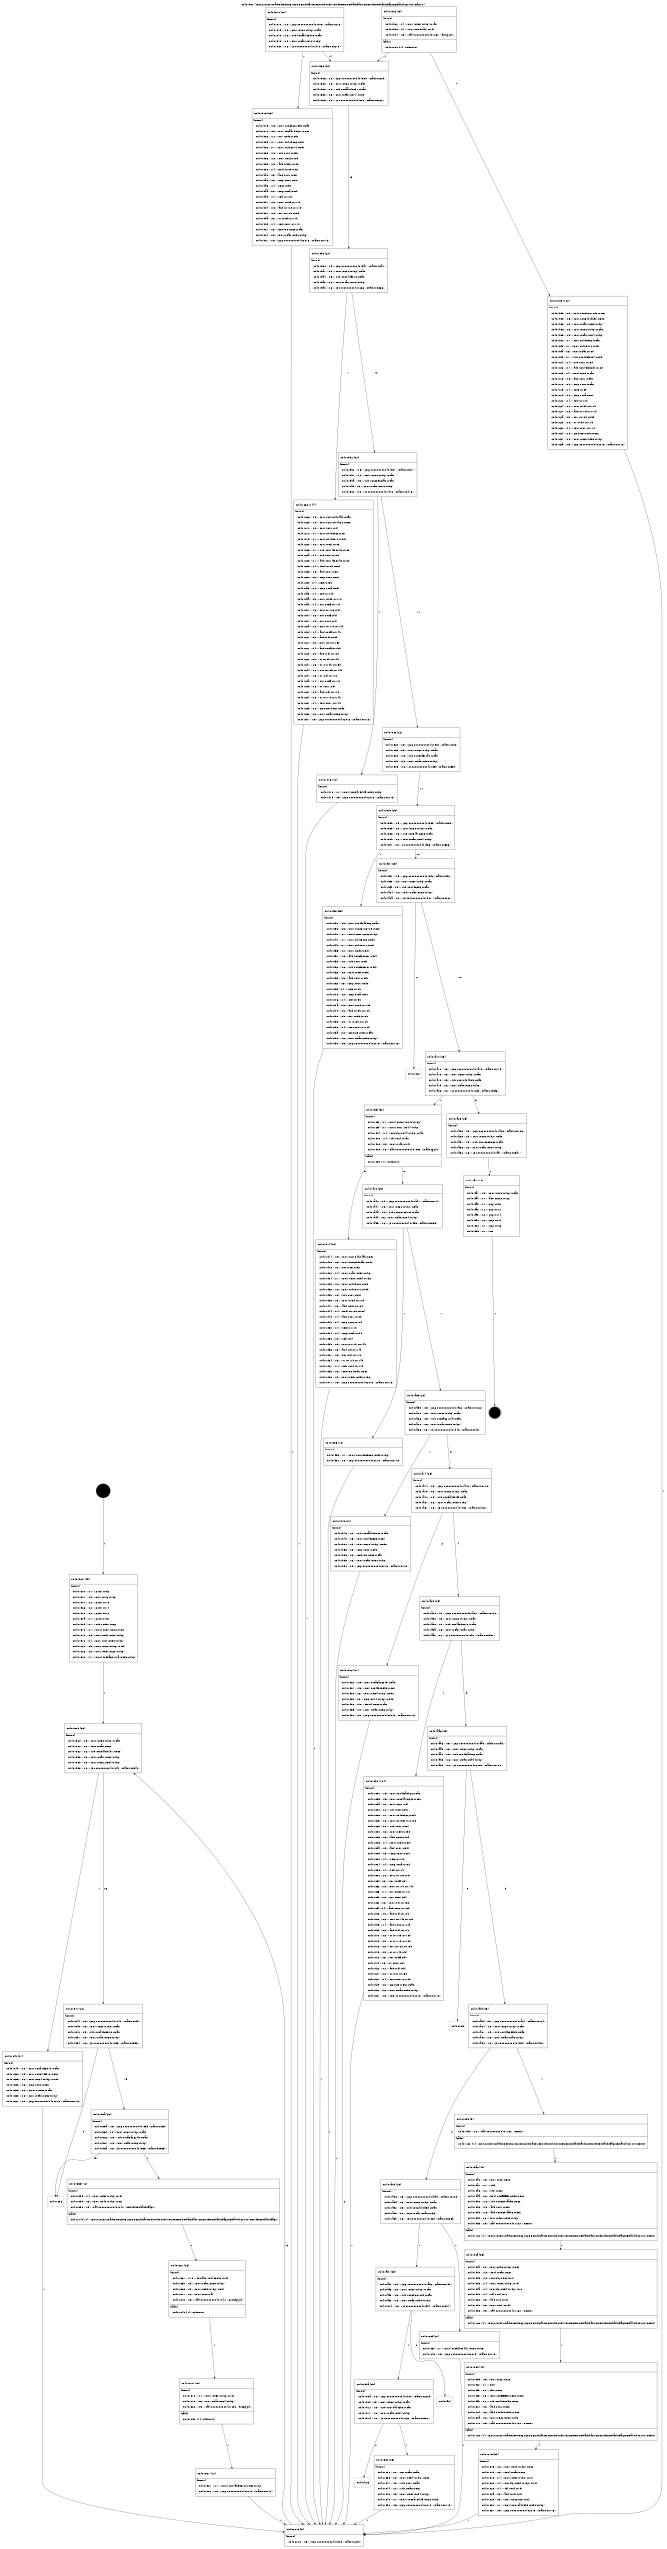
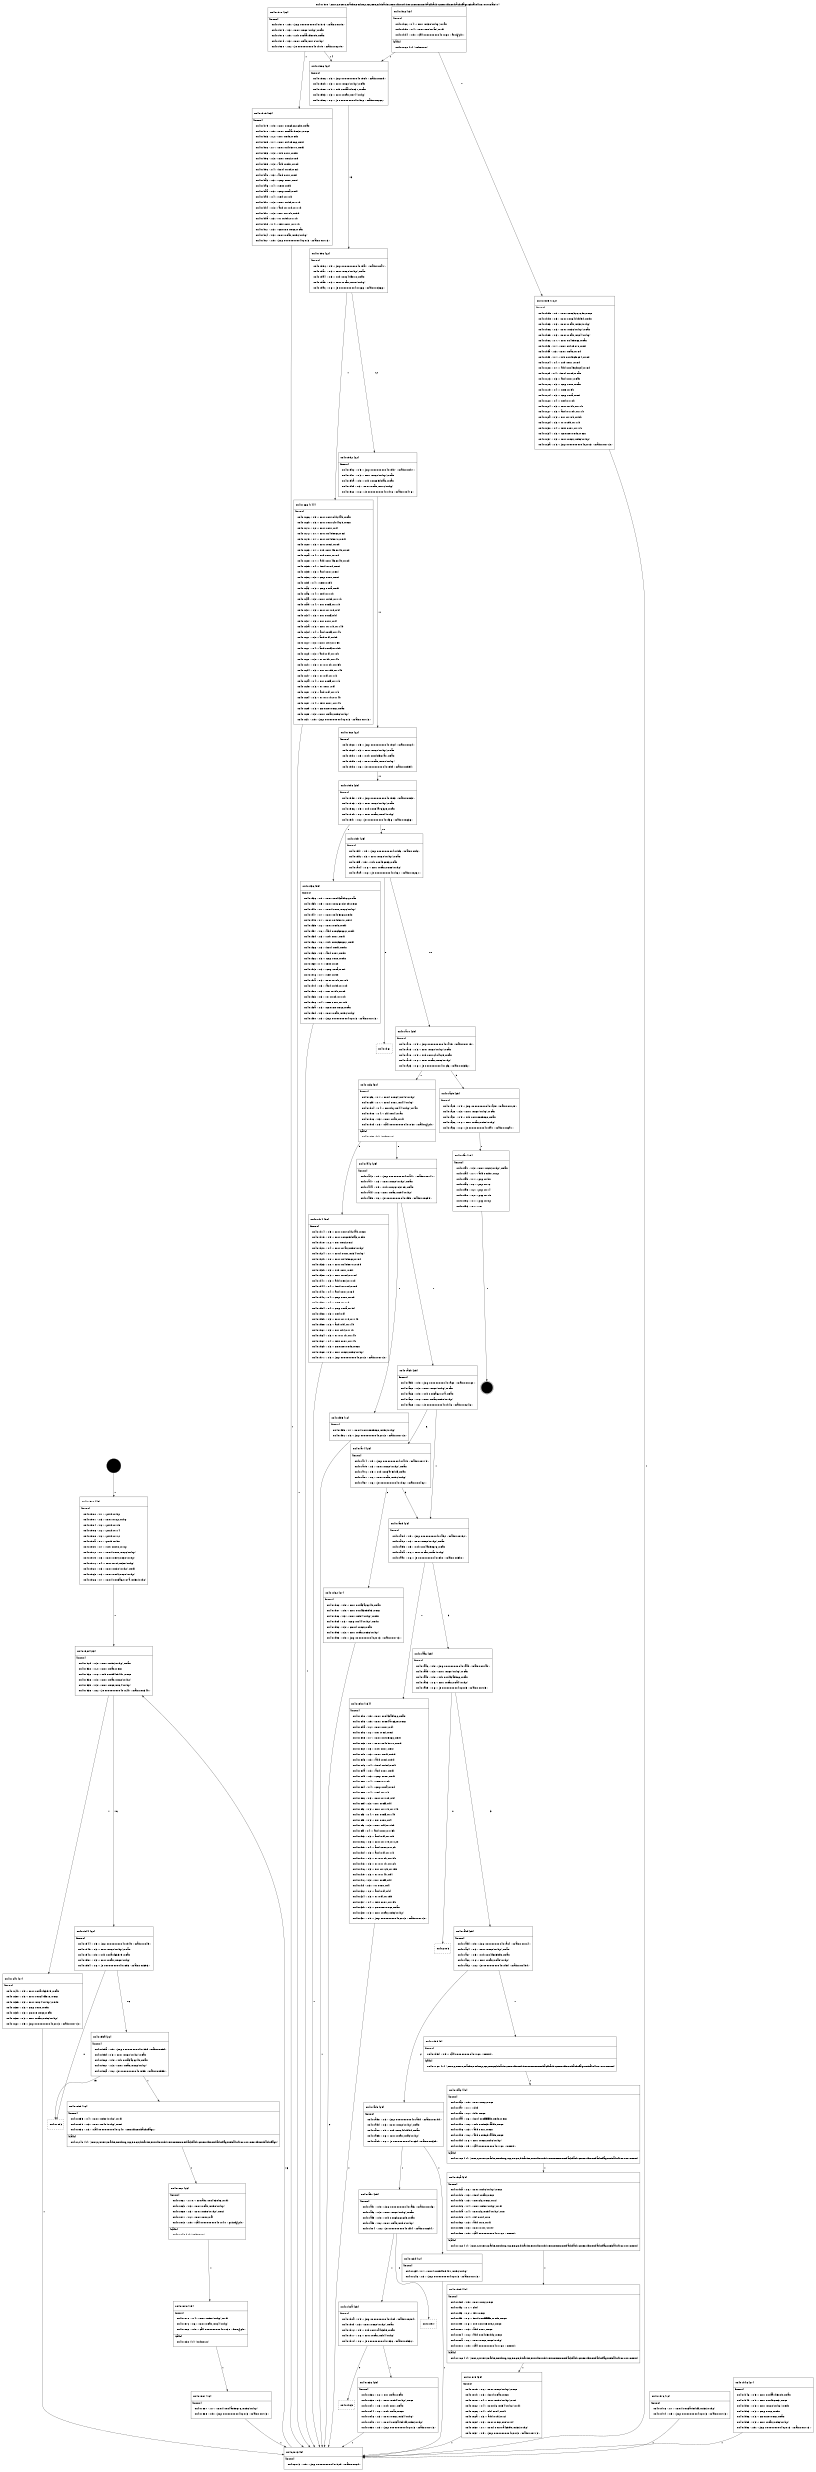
(378, 636) -> none
(407, 1474) -> (434, 1463)
(458, 1544) -> (406, 1492)
